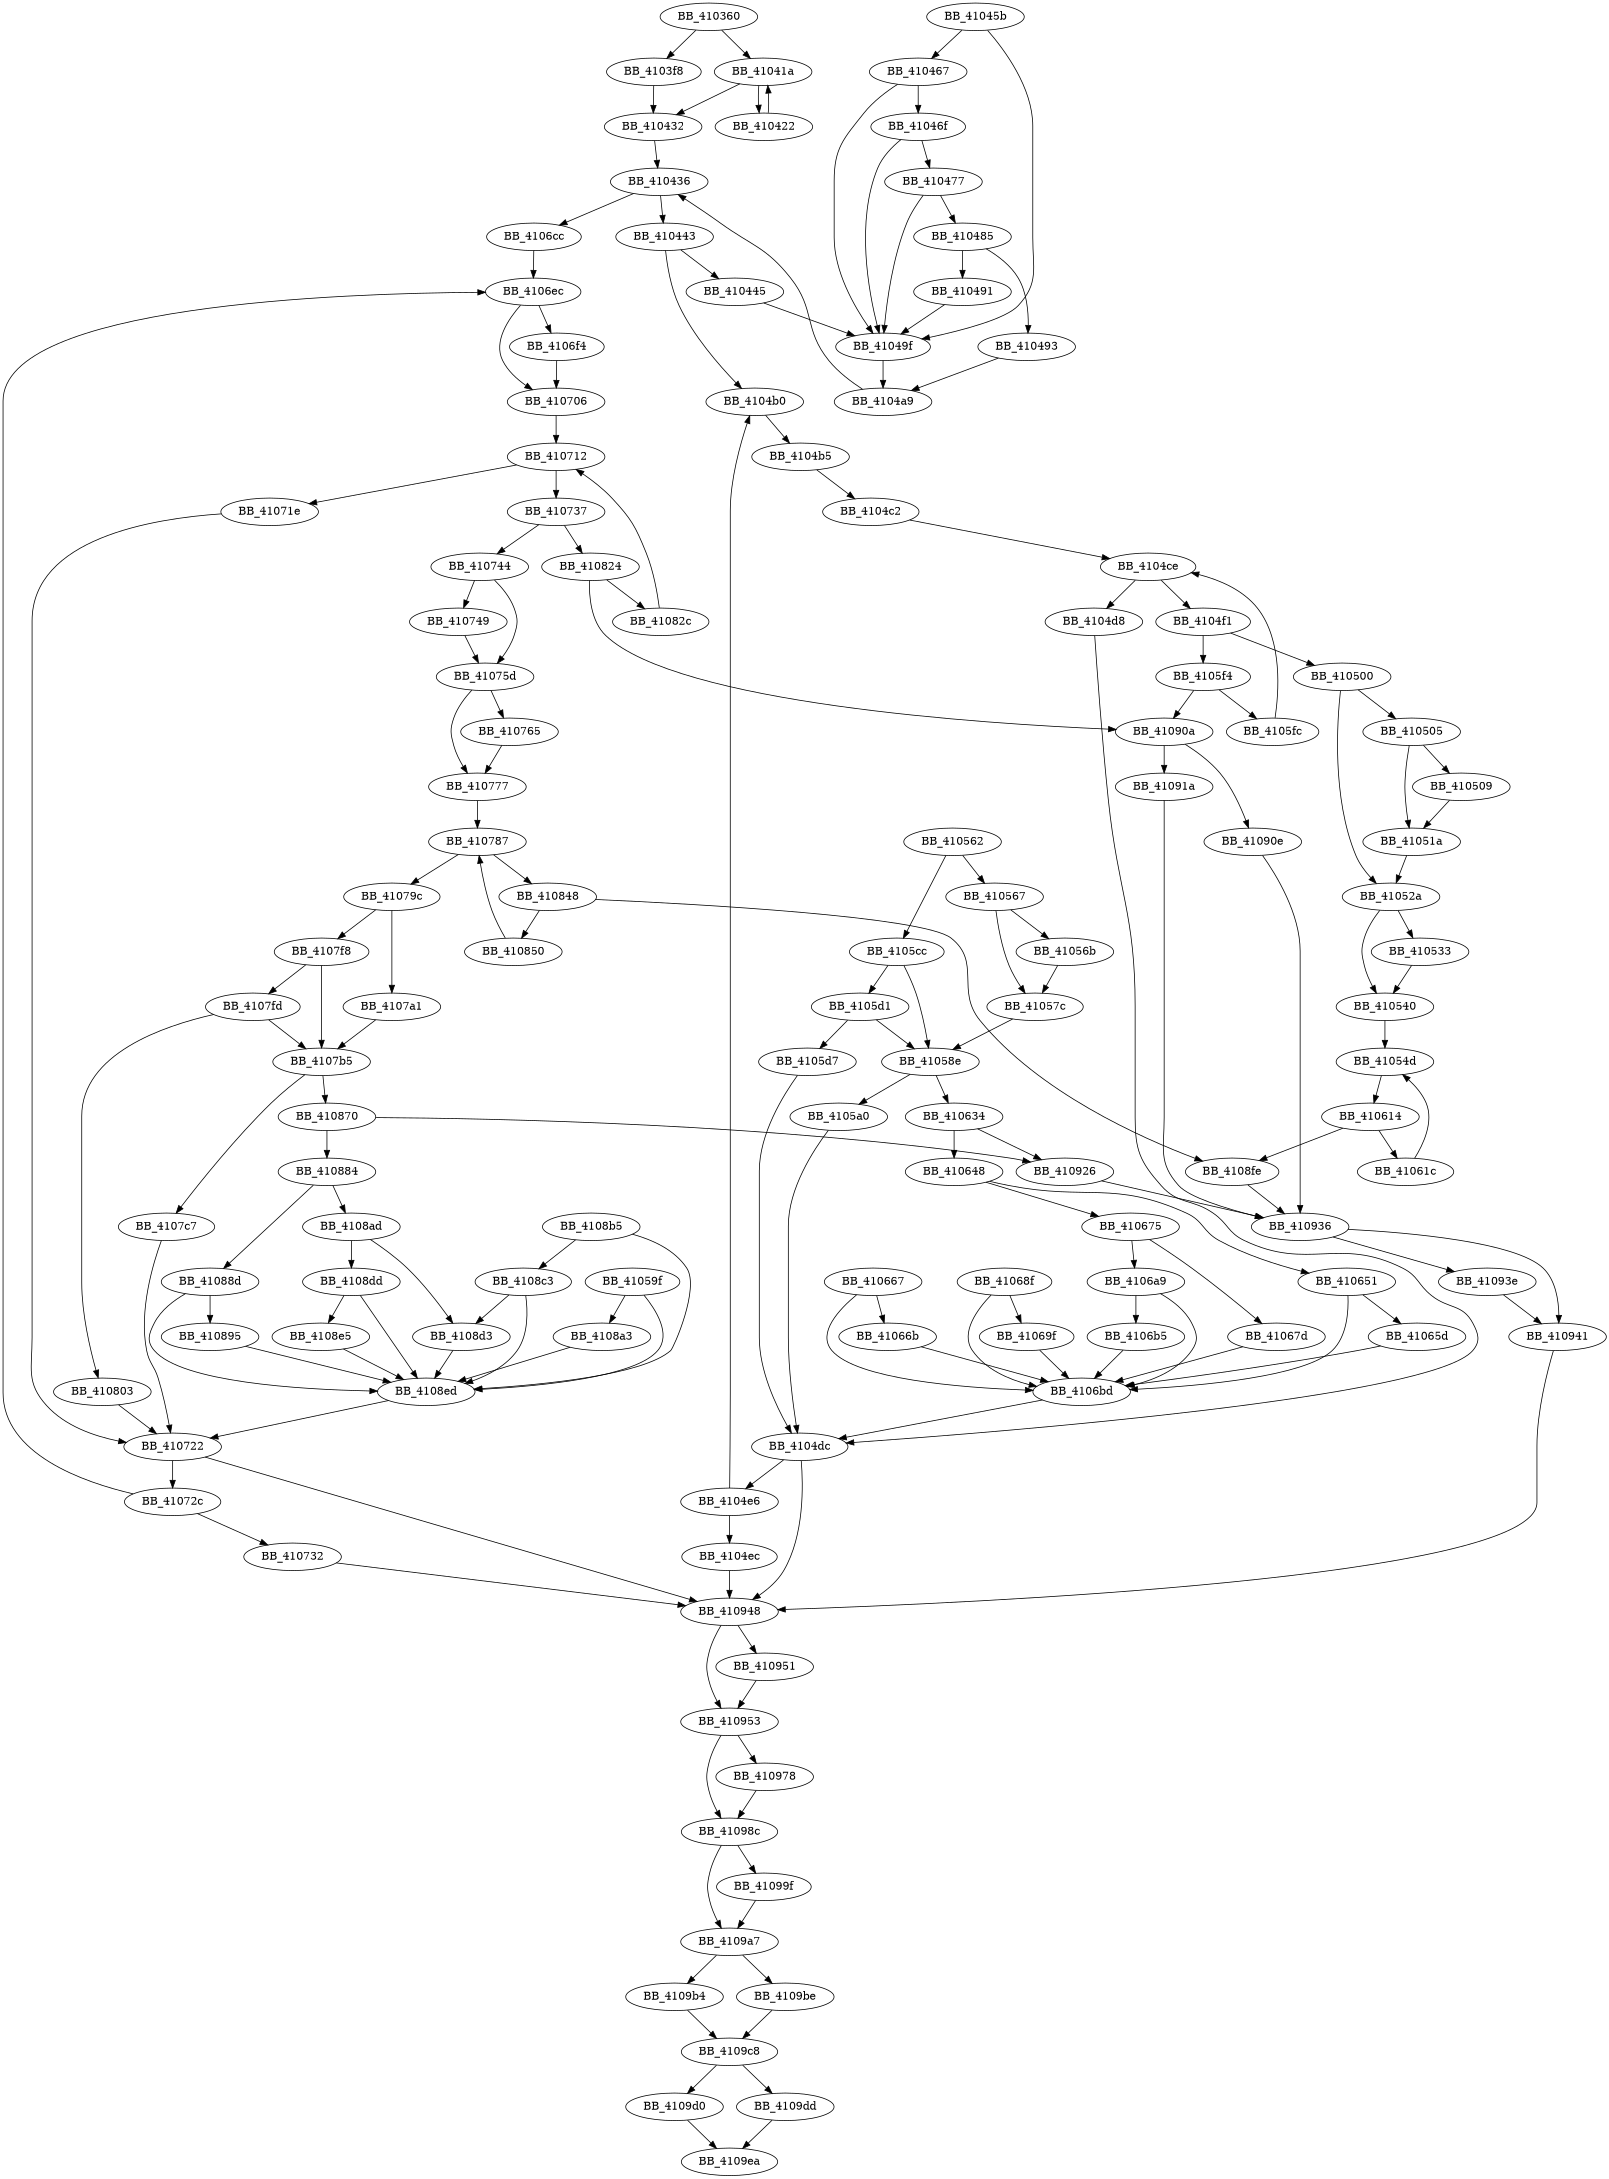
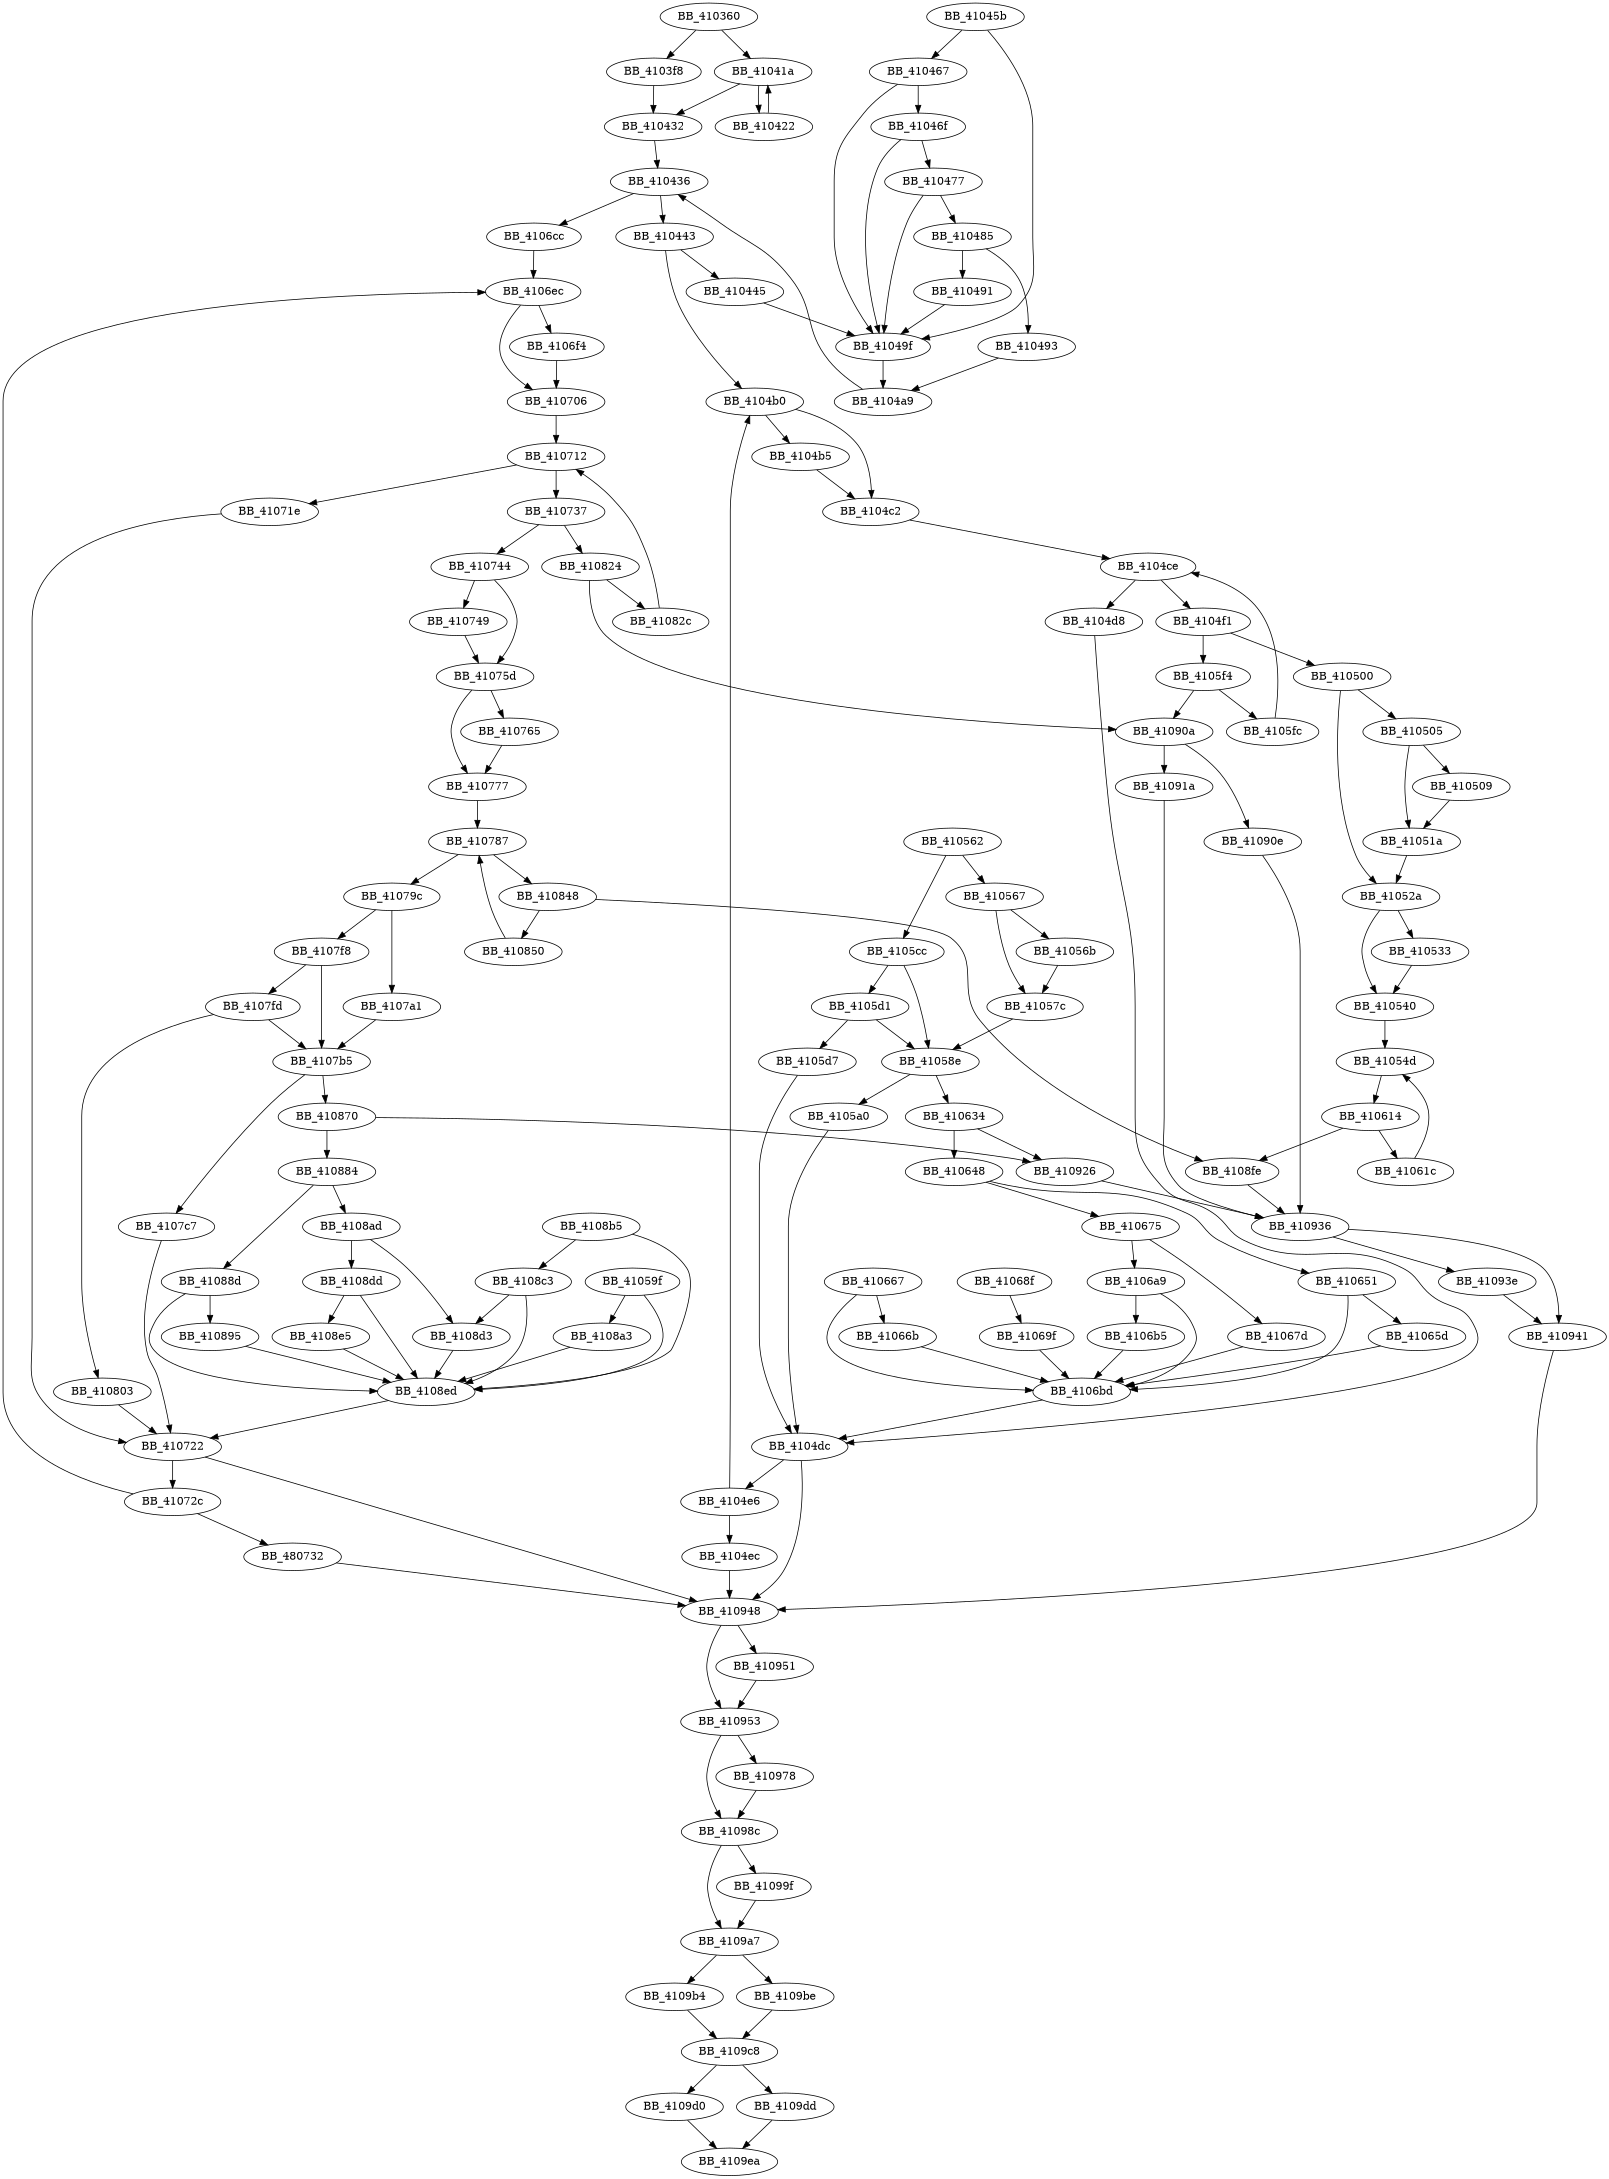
none -> (849, 436)
(974, 1352) -> none
(293, 1557) -> (293, 1557)
